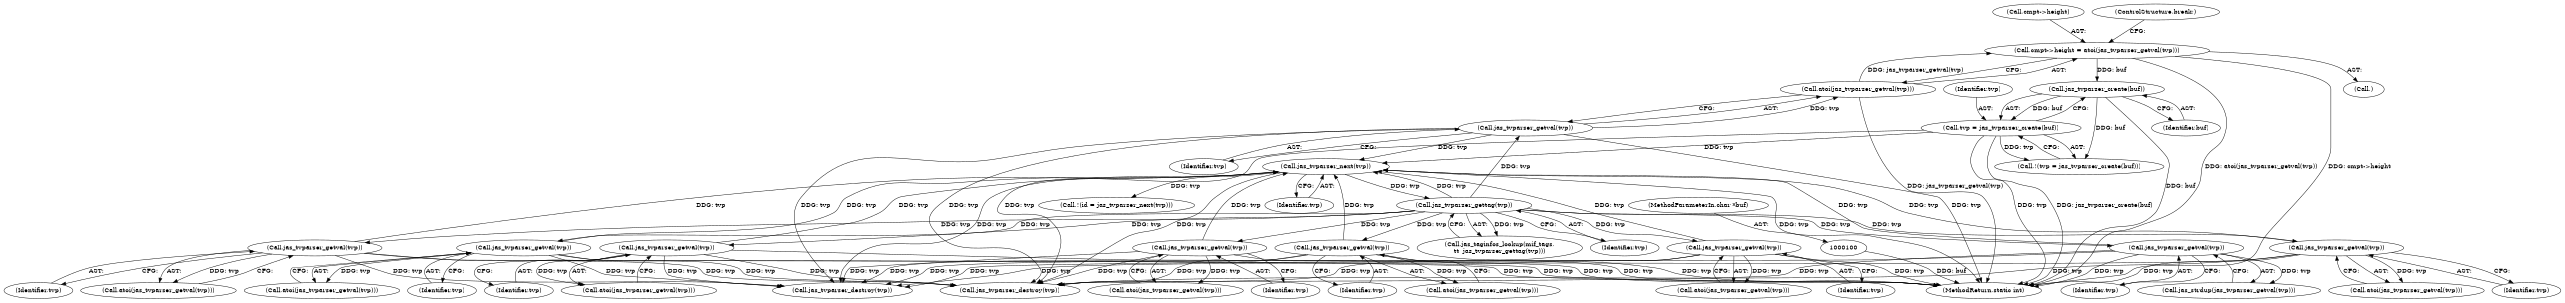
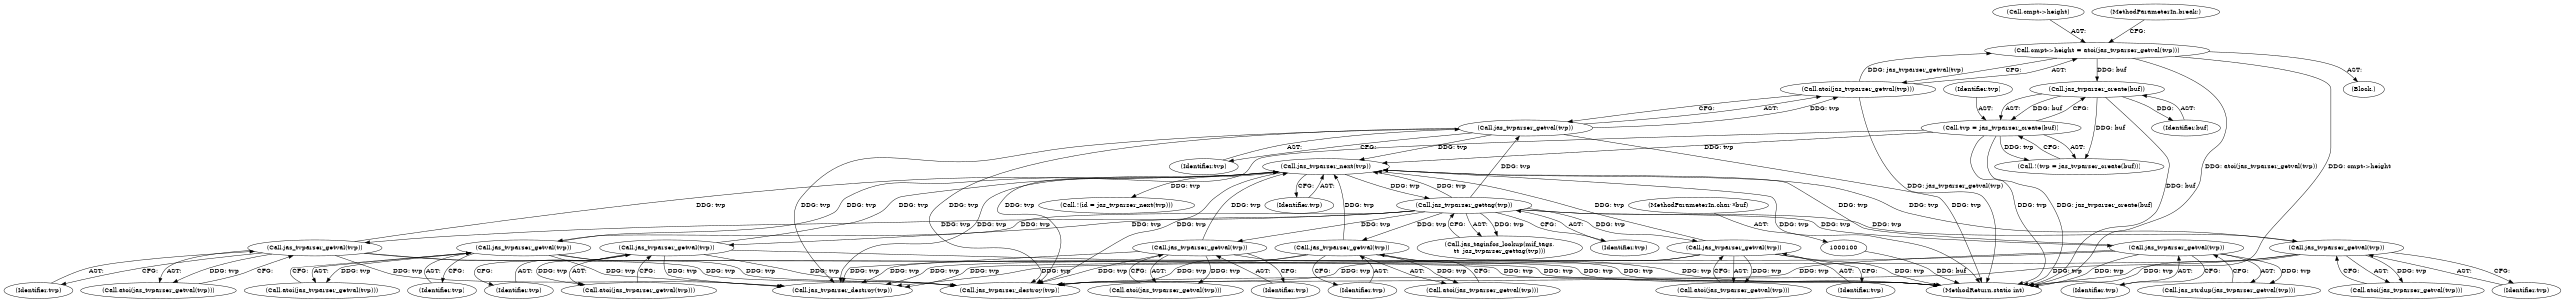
(2156, 12) -> (2156, 12)
(2364, 89) -> (2364, 89)
(2166, 109) -> (2166, 109)
